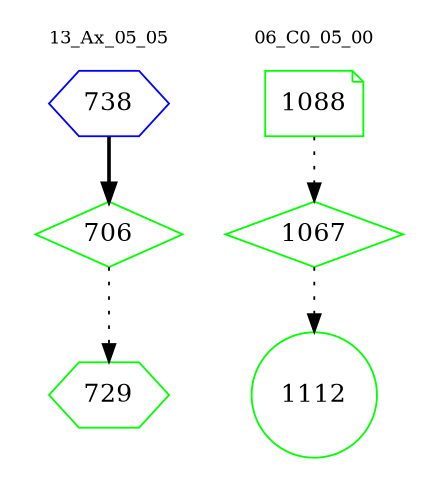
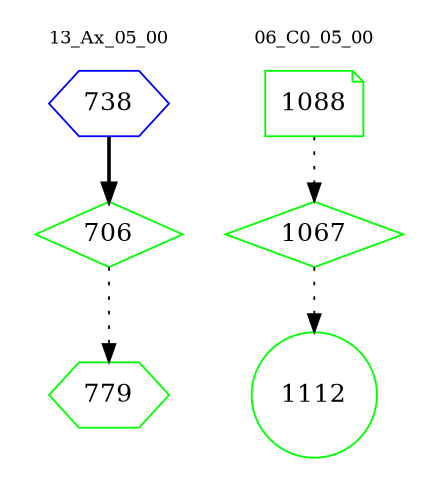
(109, 39) -> (109, 39)
(109, 395) -> (109, 395)
